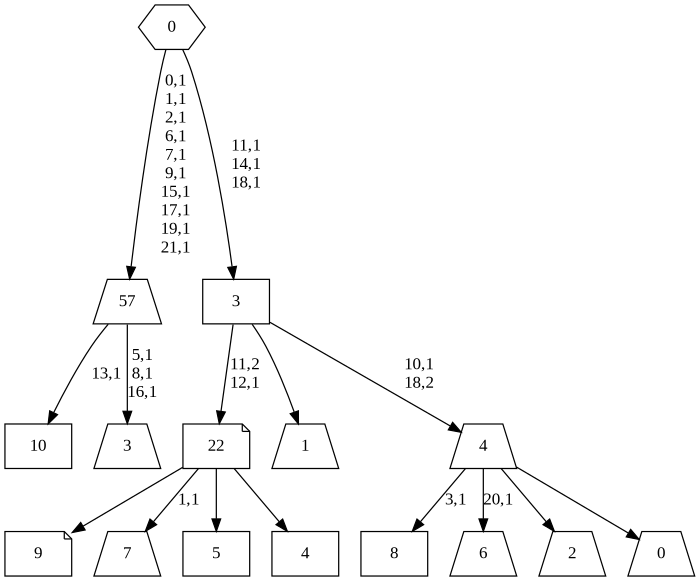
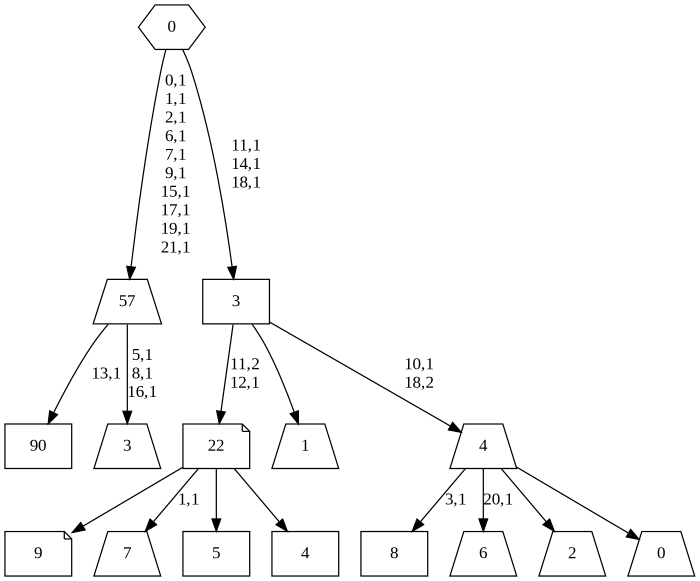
(38, 446) -> (38, 446)
